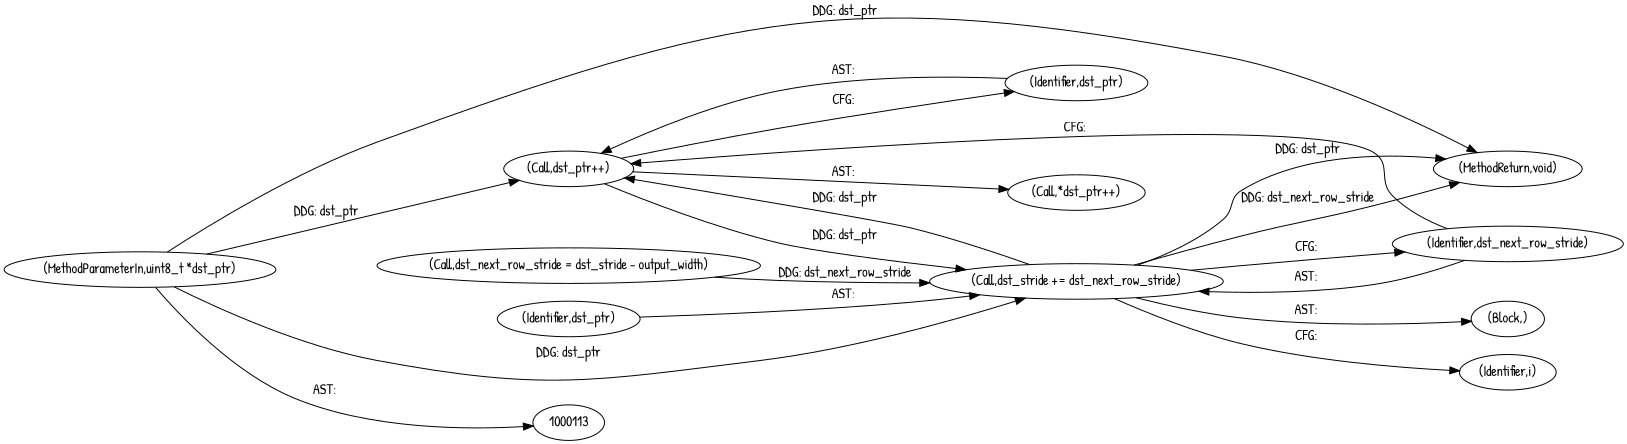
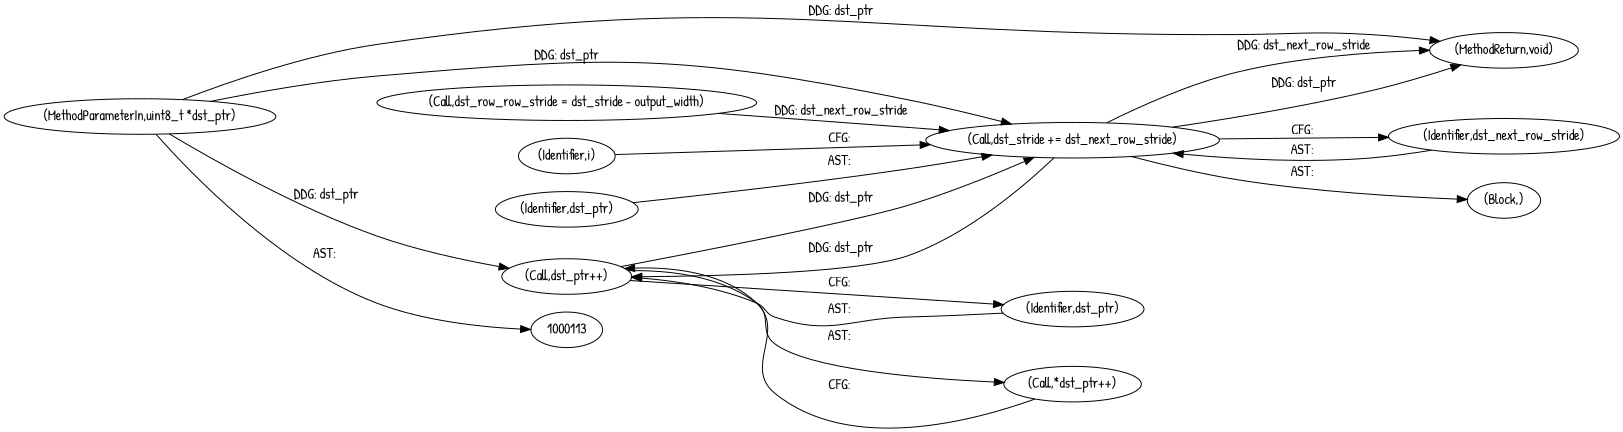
(1064, 137) -> (793, 405)
(569, 266) -> (567, 103)
(1278, 351) -> (768, 150)
